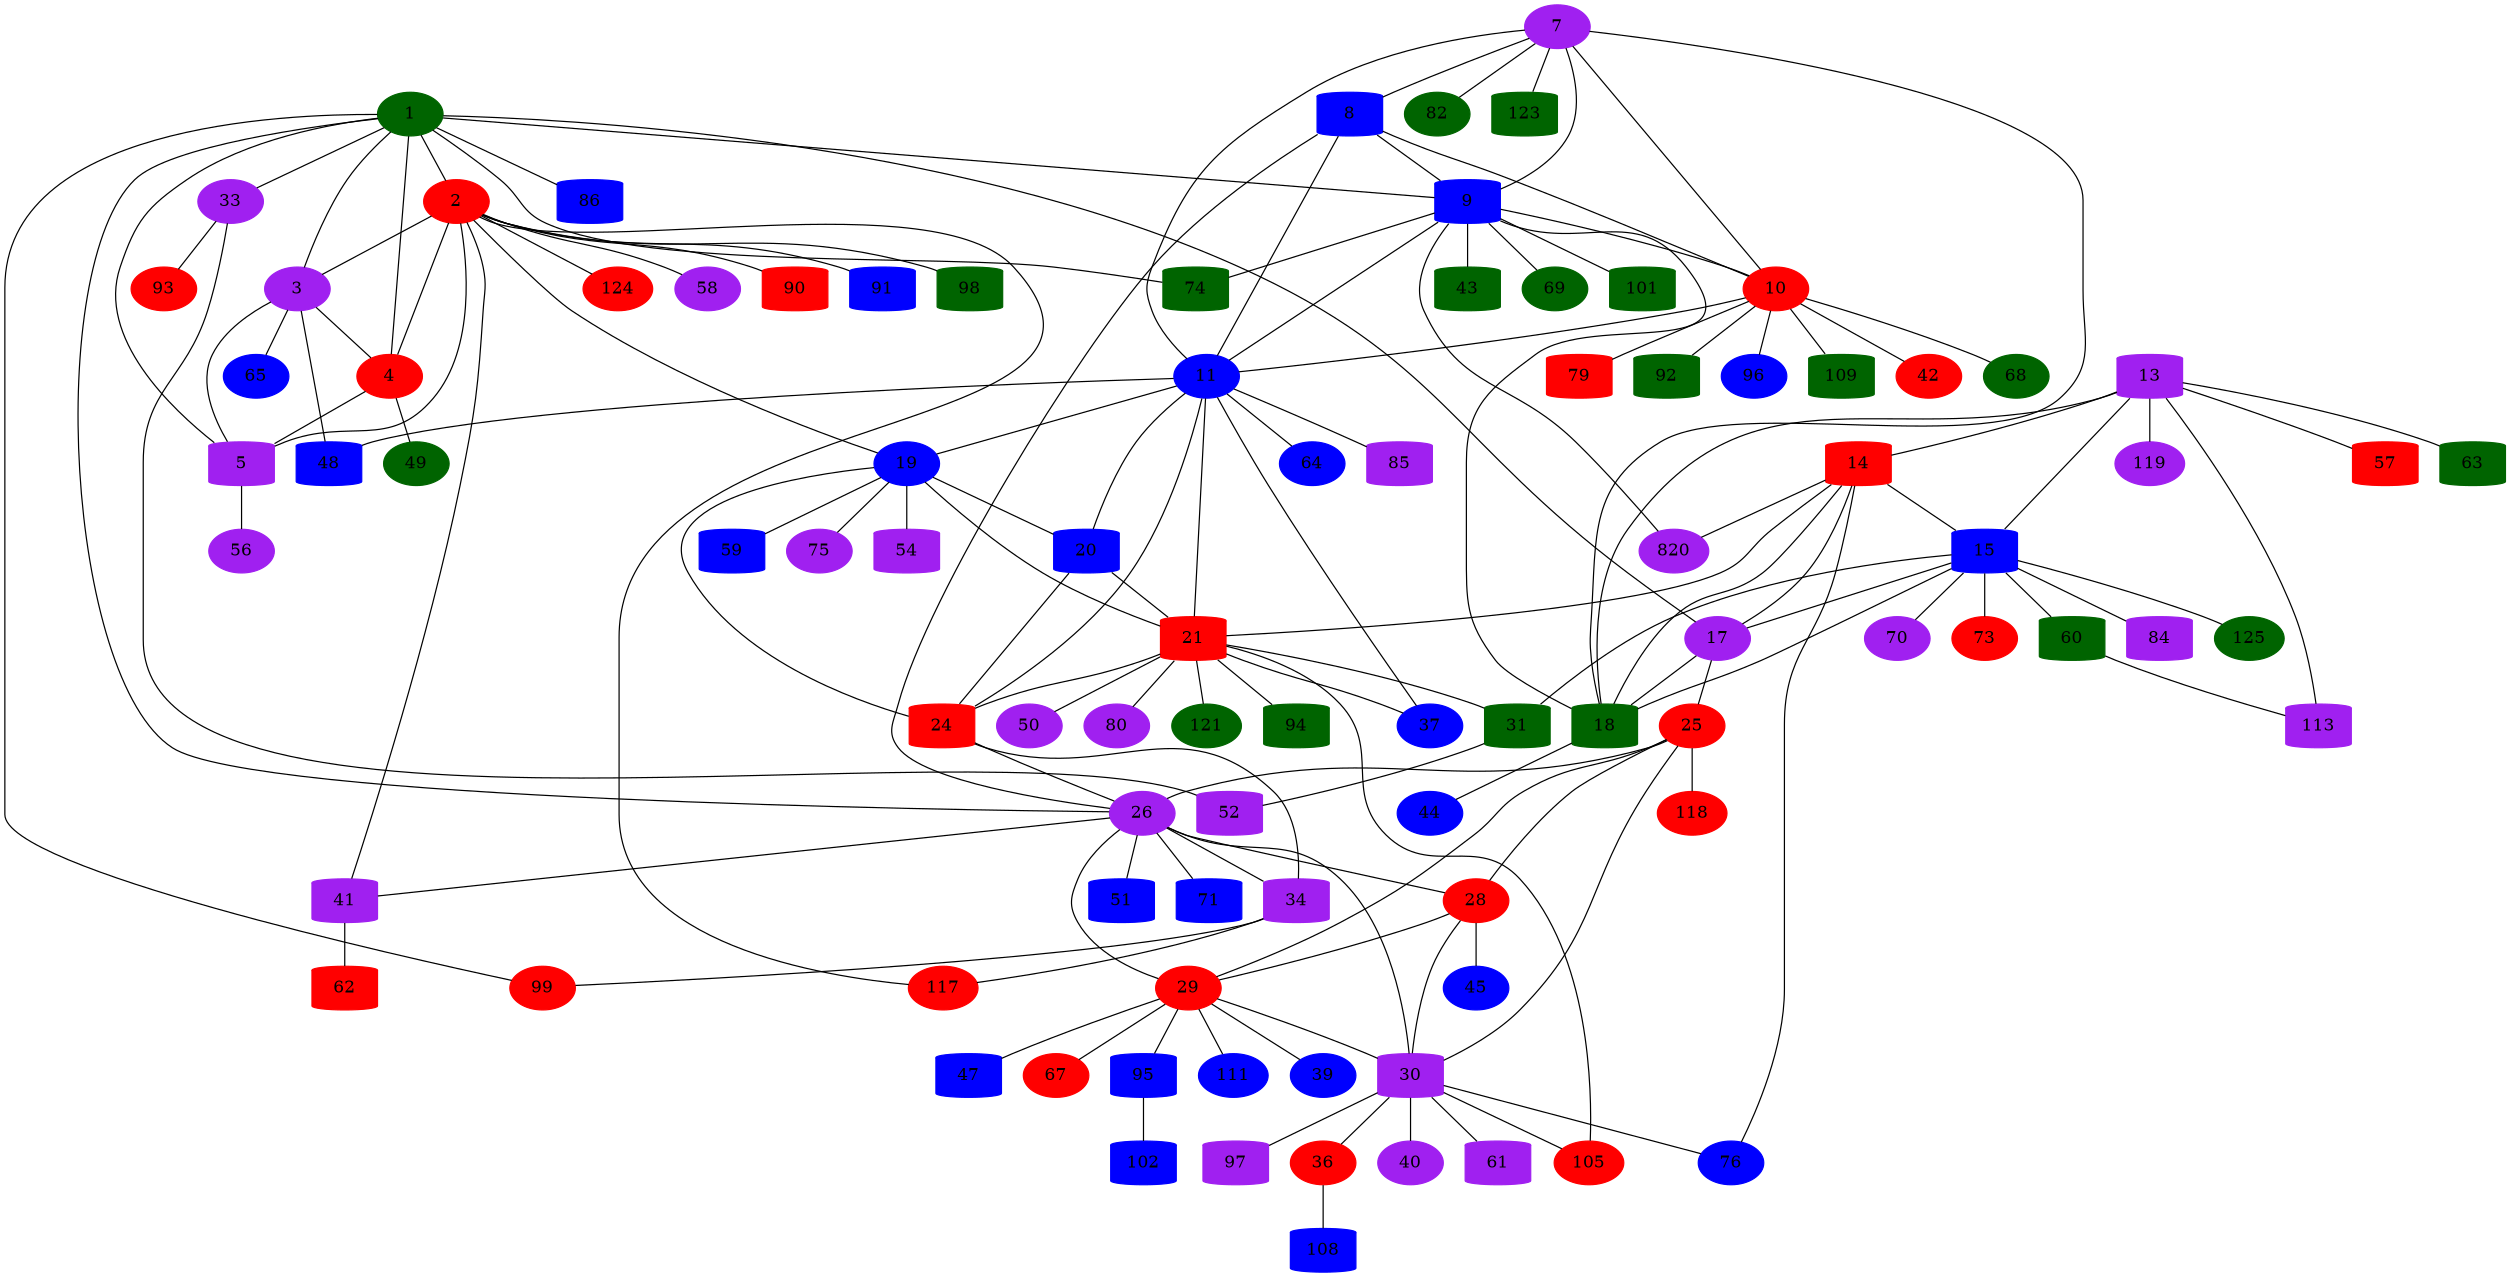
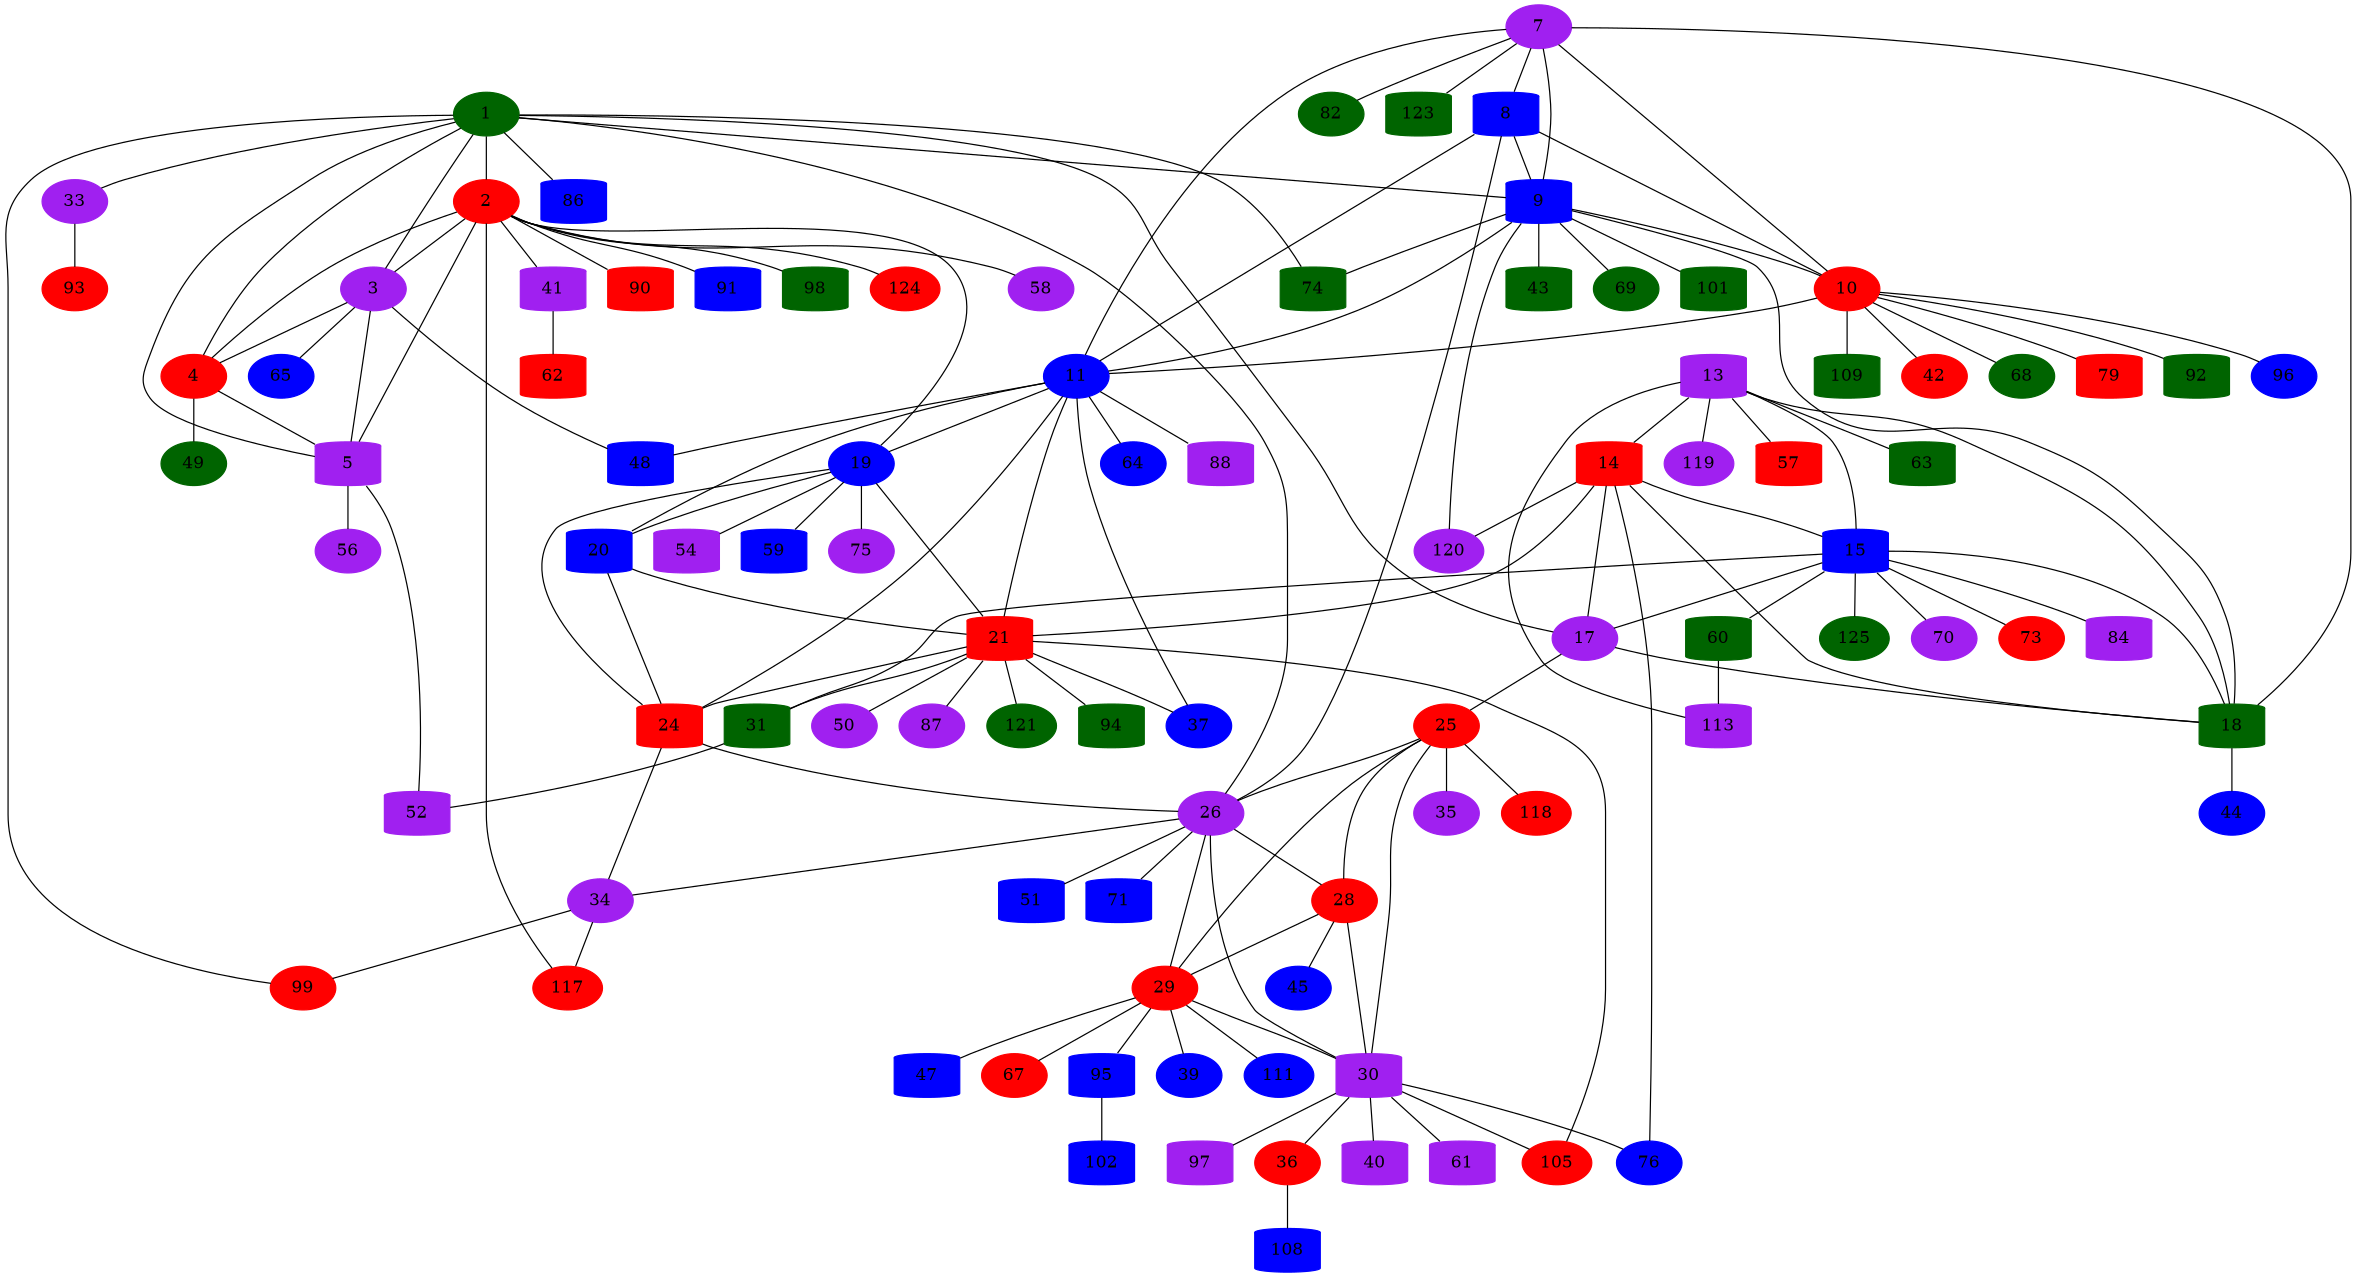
(1400, 464) -> (1221, 464)
(1674, 551) -> (1449, 551)
(1117, 726) -> (932, 726)
(427, 773) -> (415, 634)
none -> (1446, 813)
(744, 857) -> none
(1296, 901) -> (600, 901)
(1411, 1163) -> (1375, 1163)
